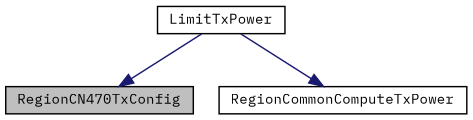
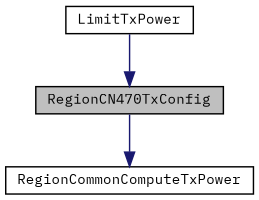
(276, 56) -> (130, 133)
